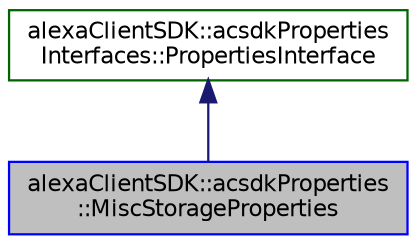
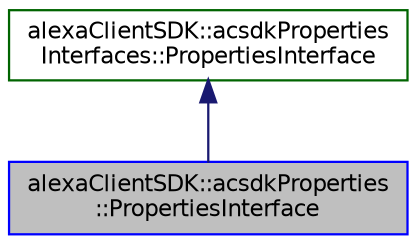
(208, 198) -> (208, 198)
